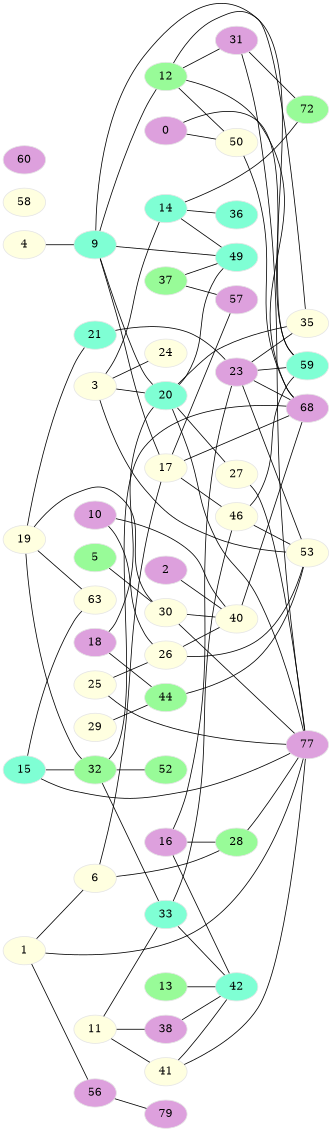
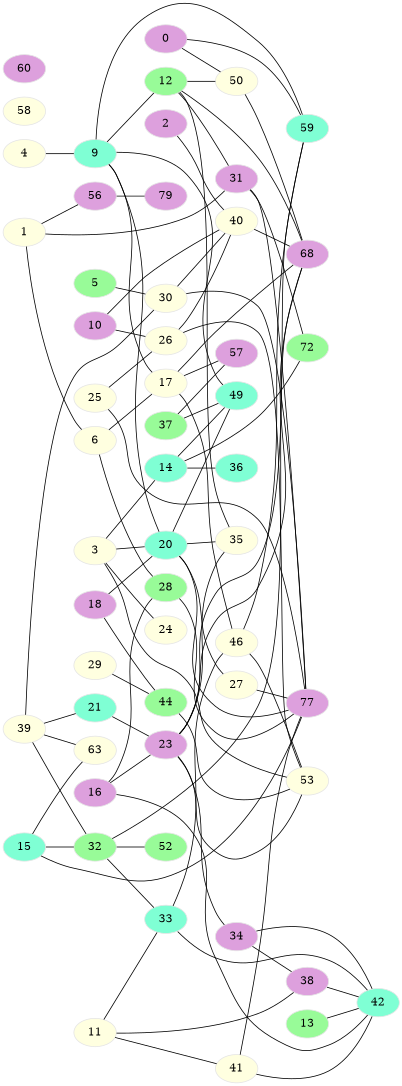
(24, 540) -> (24, 729)
(218, 915) -> (140, 230)
none -> (237, 937)
